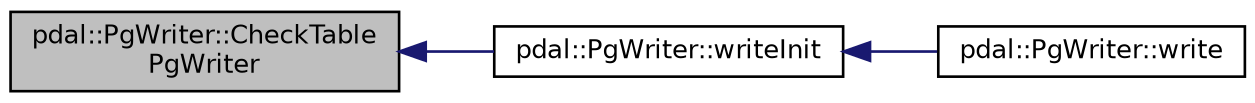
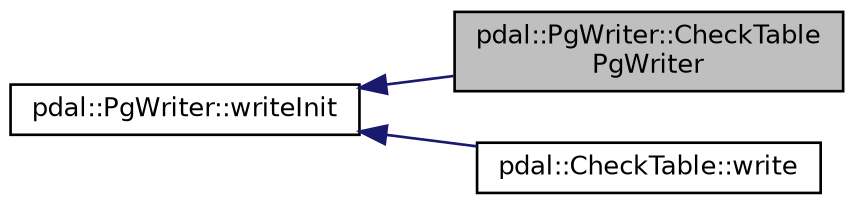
(460, 52) -> (420, 80)
(1092, 52) -> (649, 168)
